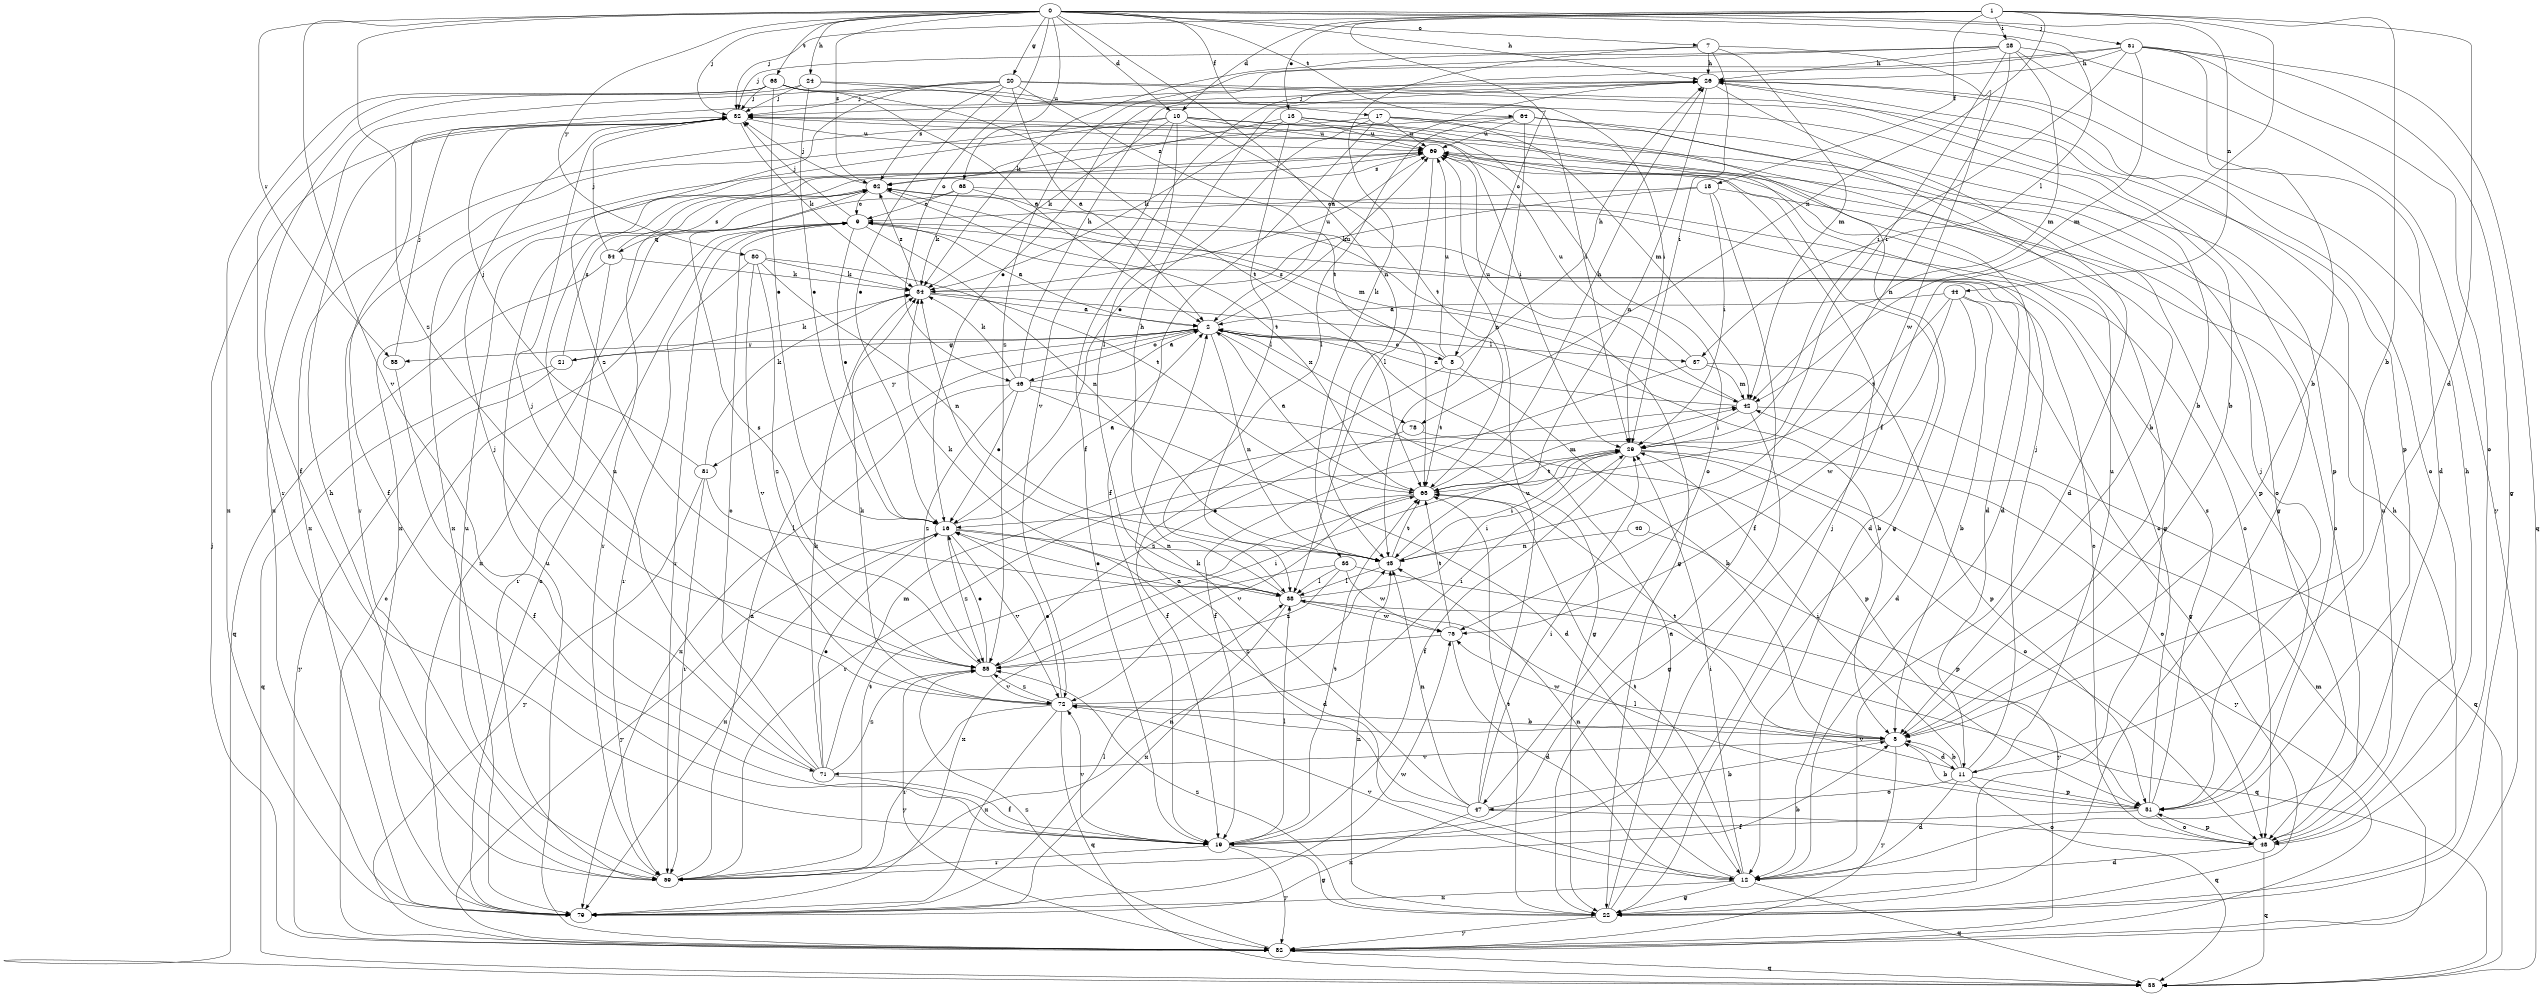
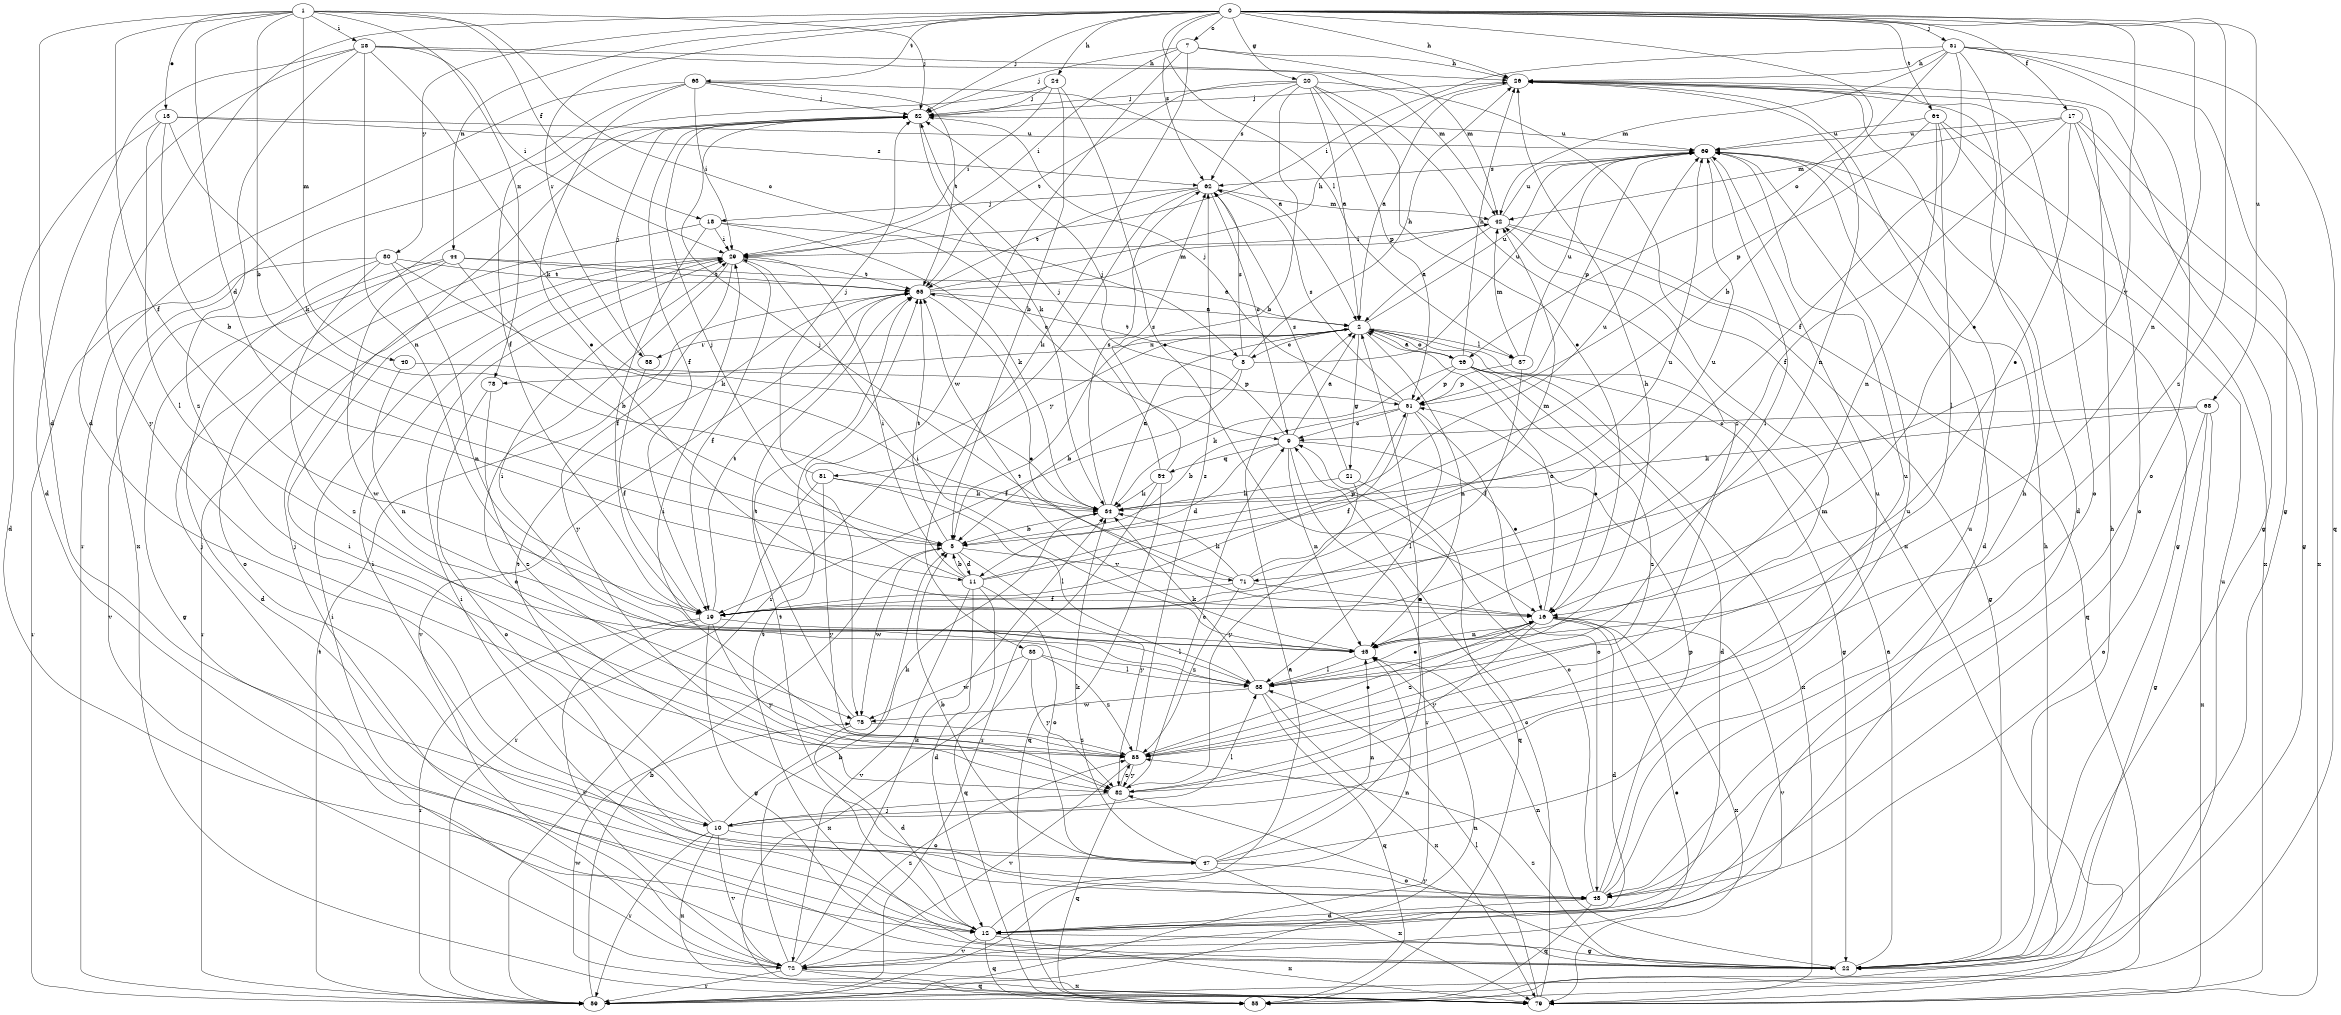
(808, 161) -> (973, 203)
none -> (303, 202)
(730, 472) -> none
(275, 819) -> (920, 805)
